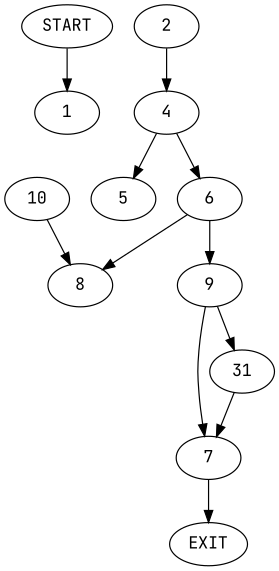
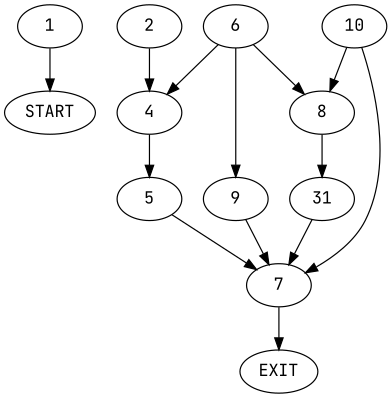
(67, 64) -> (50, 64)
(185, 150) -> (197, 65)
none -> (379, 168)
none -> (209, 239)
(224, 323) -> (322, 150)
